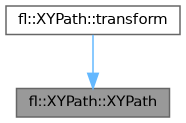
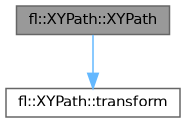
(93, 54) -> (93, 54)
